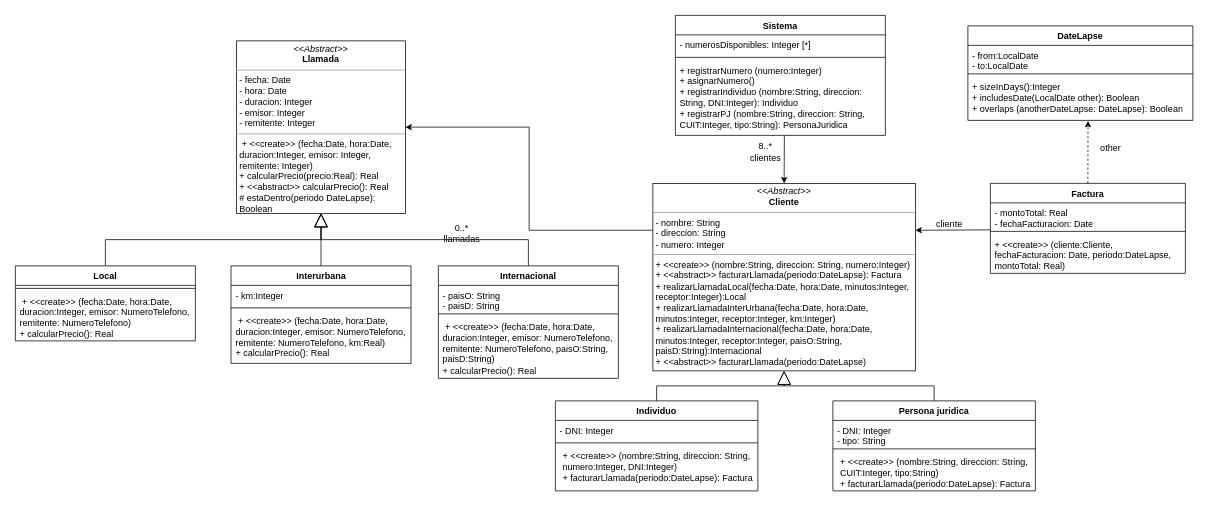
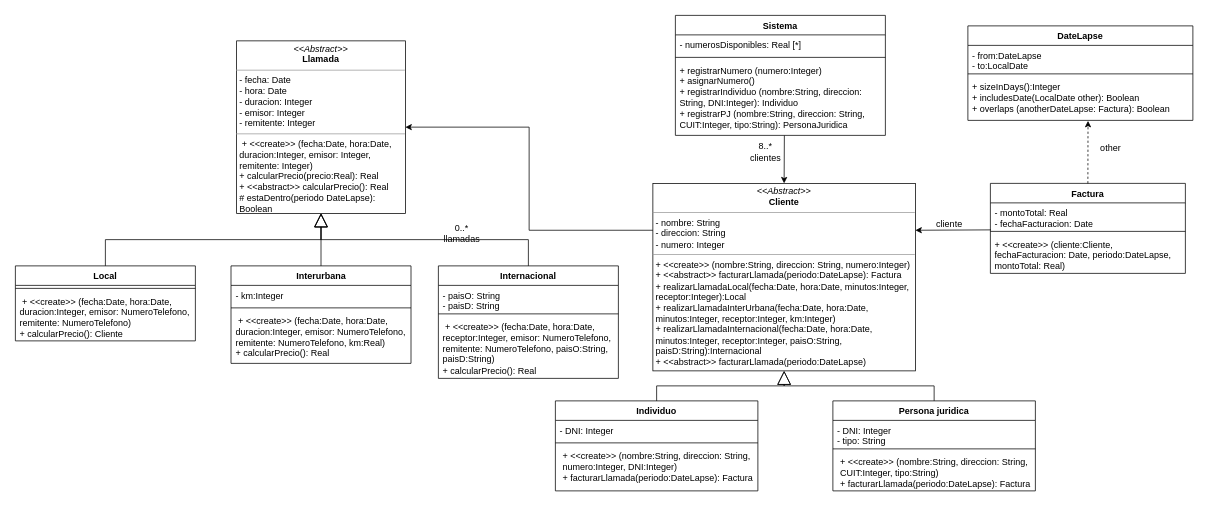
(755, 46) -> (746, 46)
(1009, 61) -> (1010, 61)
(1081, 104) -> (1081, 104)
(106, 318) -> (106, 318)
(529, 349) -> (529, 349)
